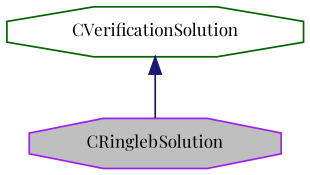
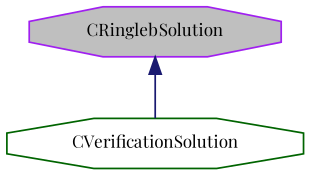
(155, 96) -> (155, 96)
